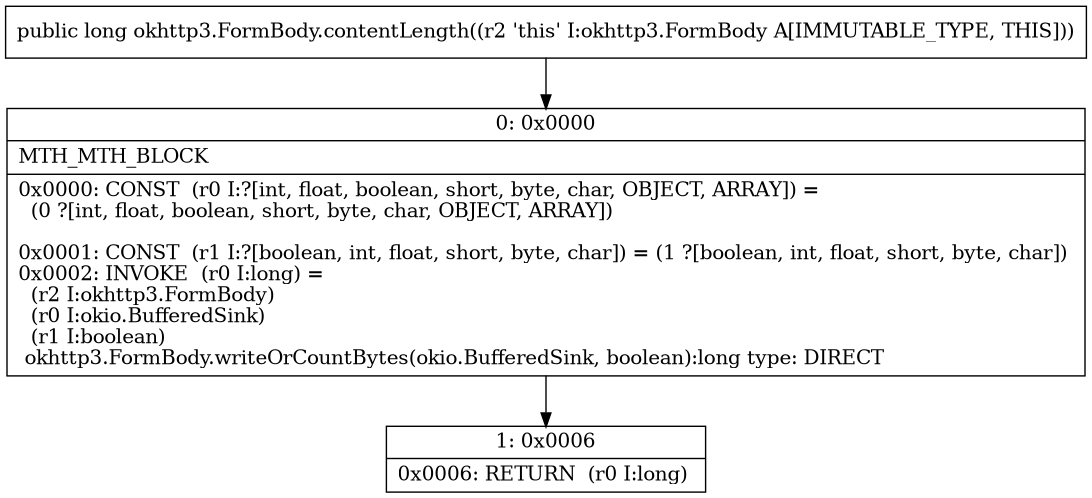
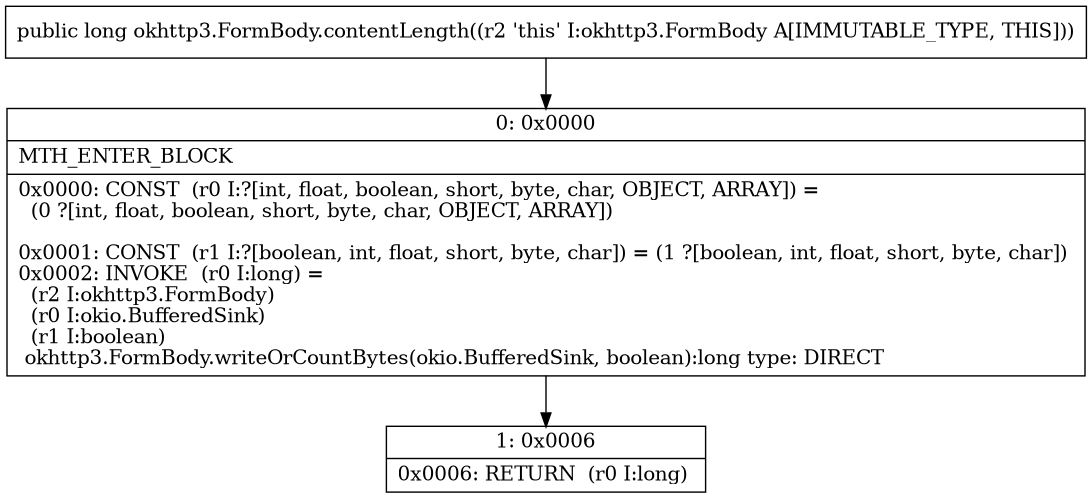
(113, 157) -> (126, 157)
